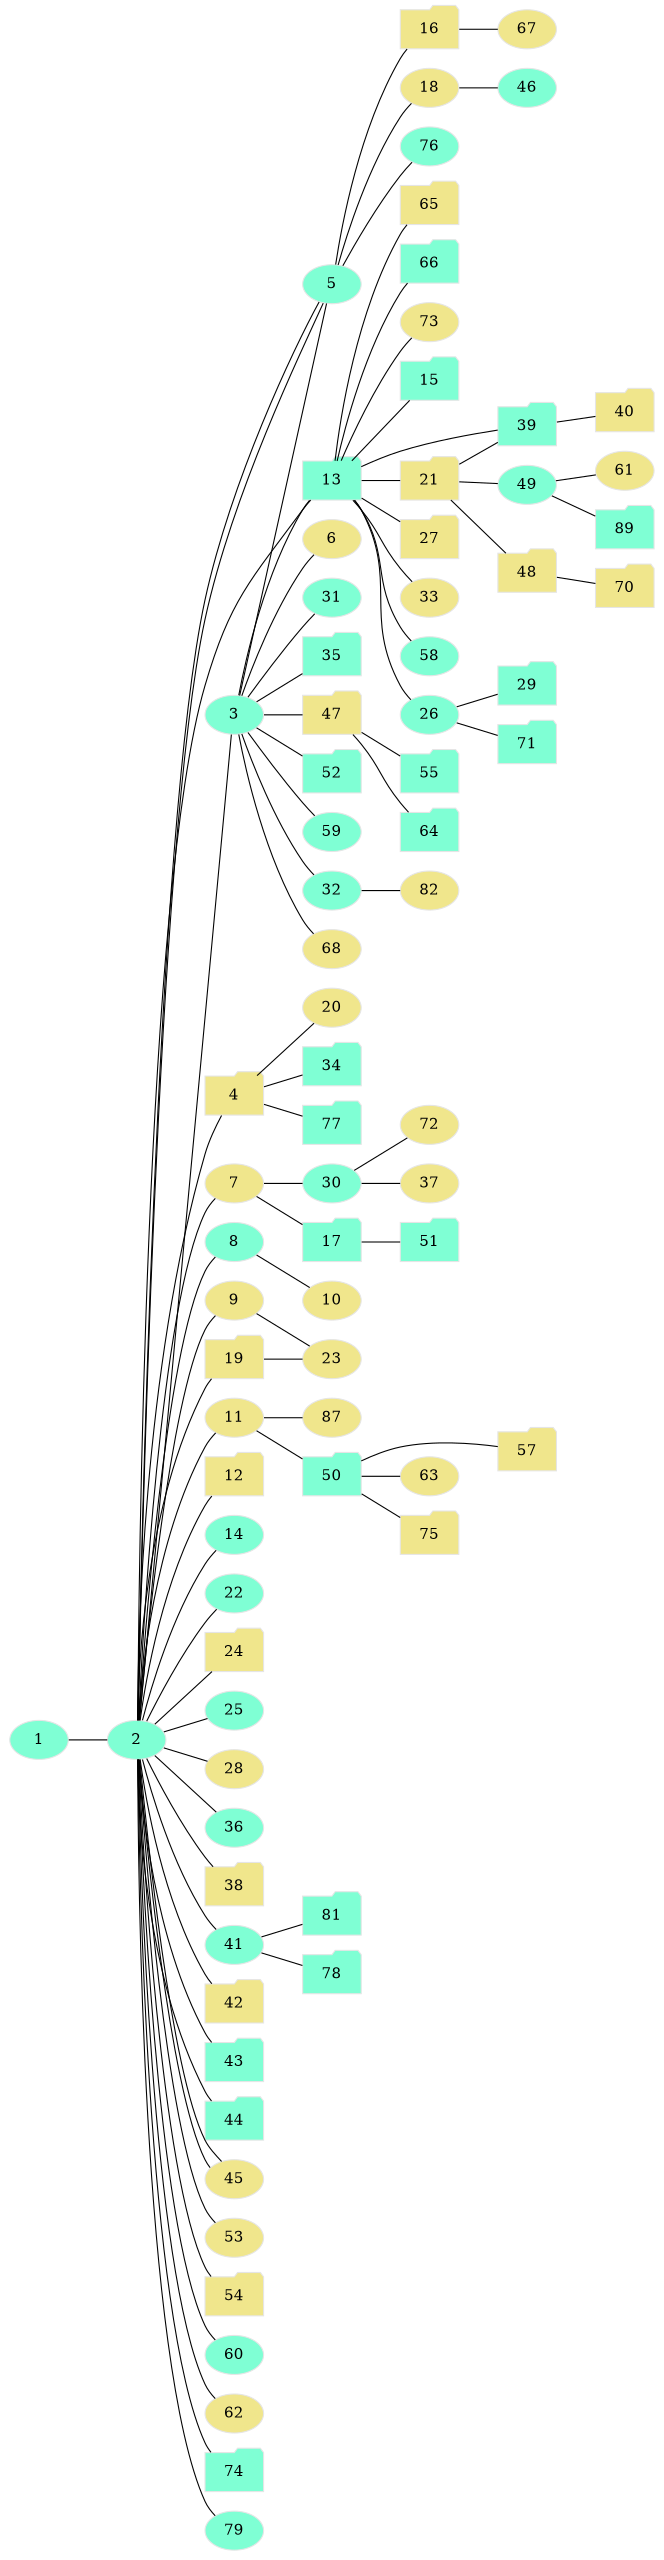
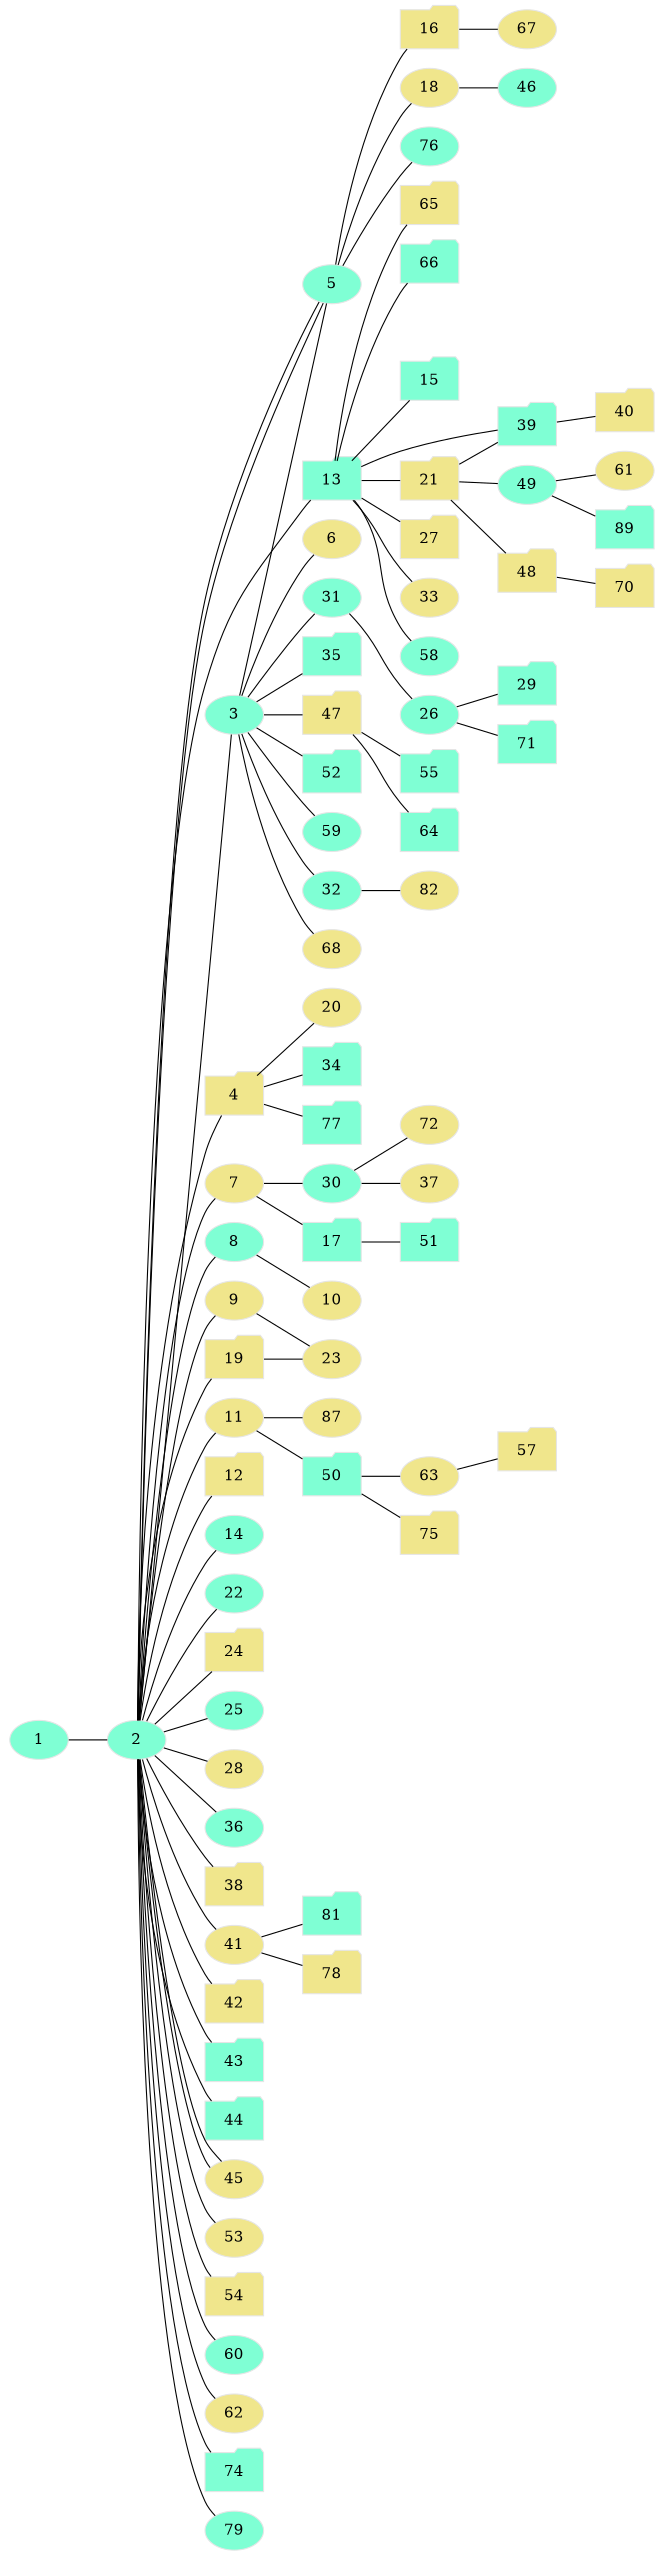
(430, 322) -> none
(276, 565) -> none
(381, 601) -> (381, 656)
(428, 1443) -> (477, 1464)
(234, 1945) -> (234, 1945)
(332, 1974) -> (332, 1974)
